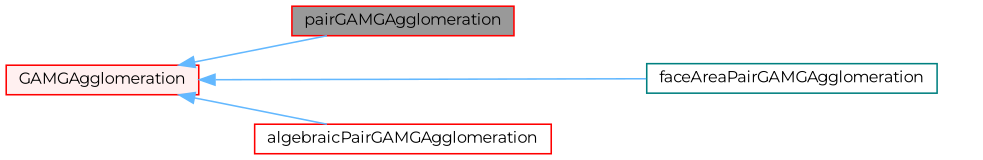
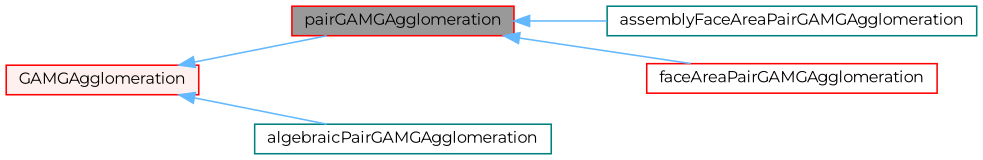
none -> (792, 21)
(792, 78) -> (792, 78)
(431, 79) -> (605, 51)
(403, 139) -> (403, 139)
